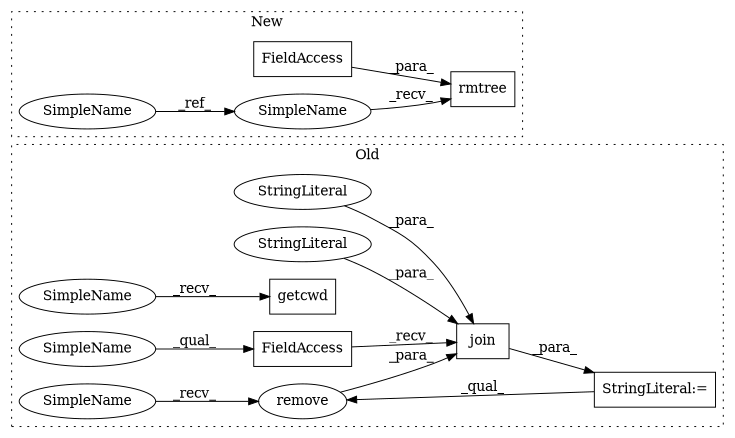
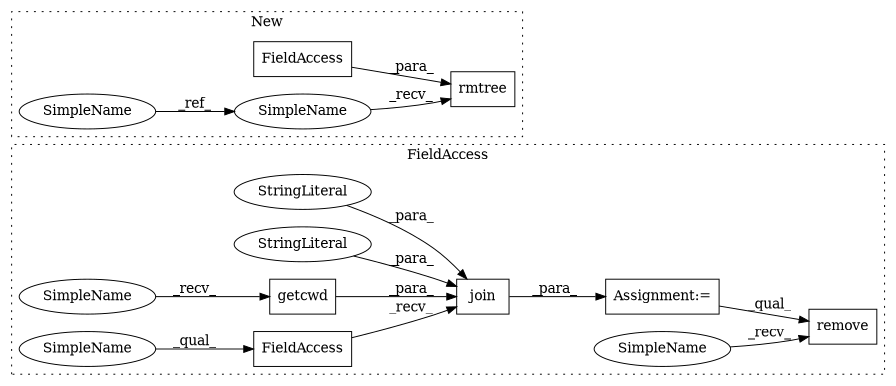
(367, 156) -> (448, 156)
(395, 377) -> (391, 297)
(655, 390) -> (662, 297)
(303, 401) -> (843, 327)
